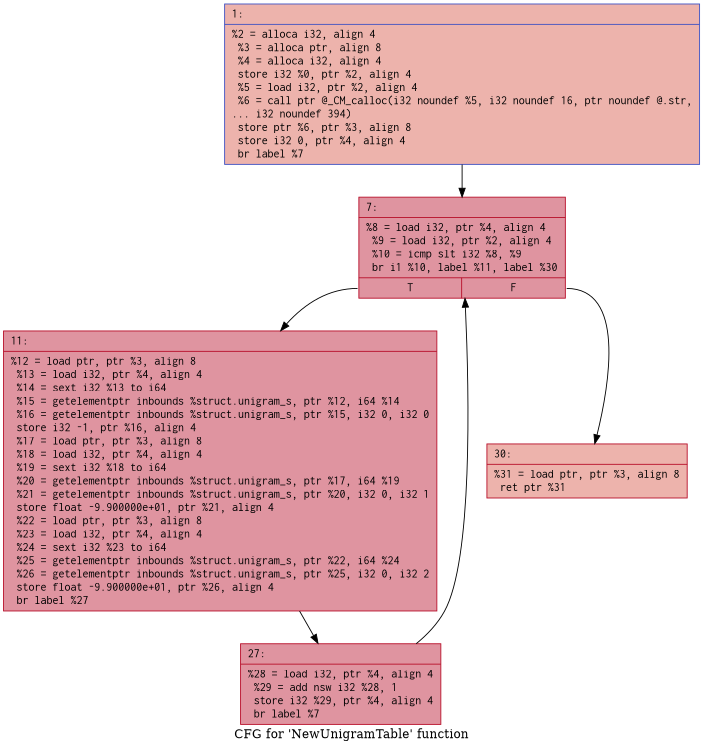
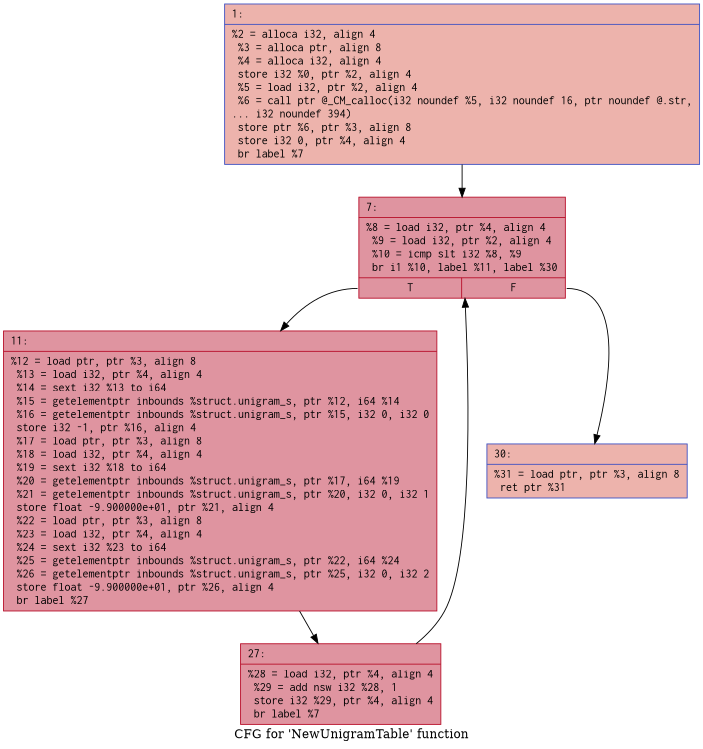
(587, 471) -> (587, 471)
